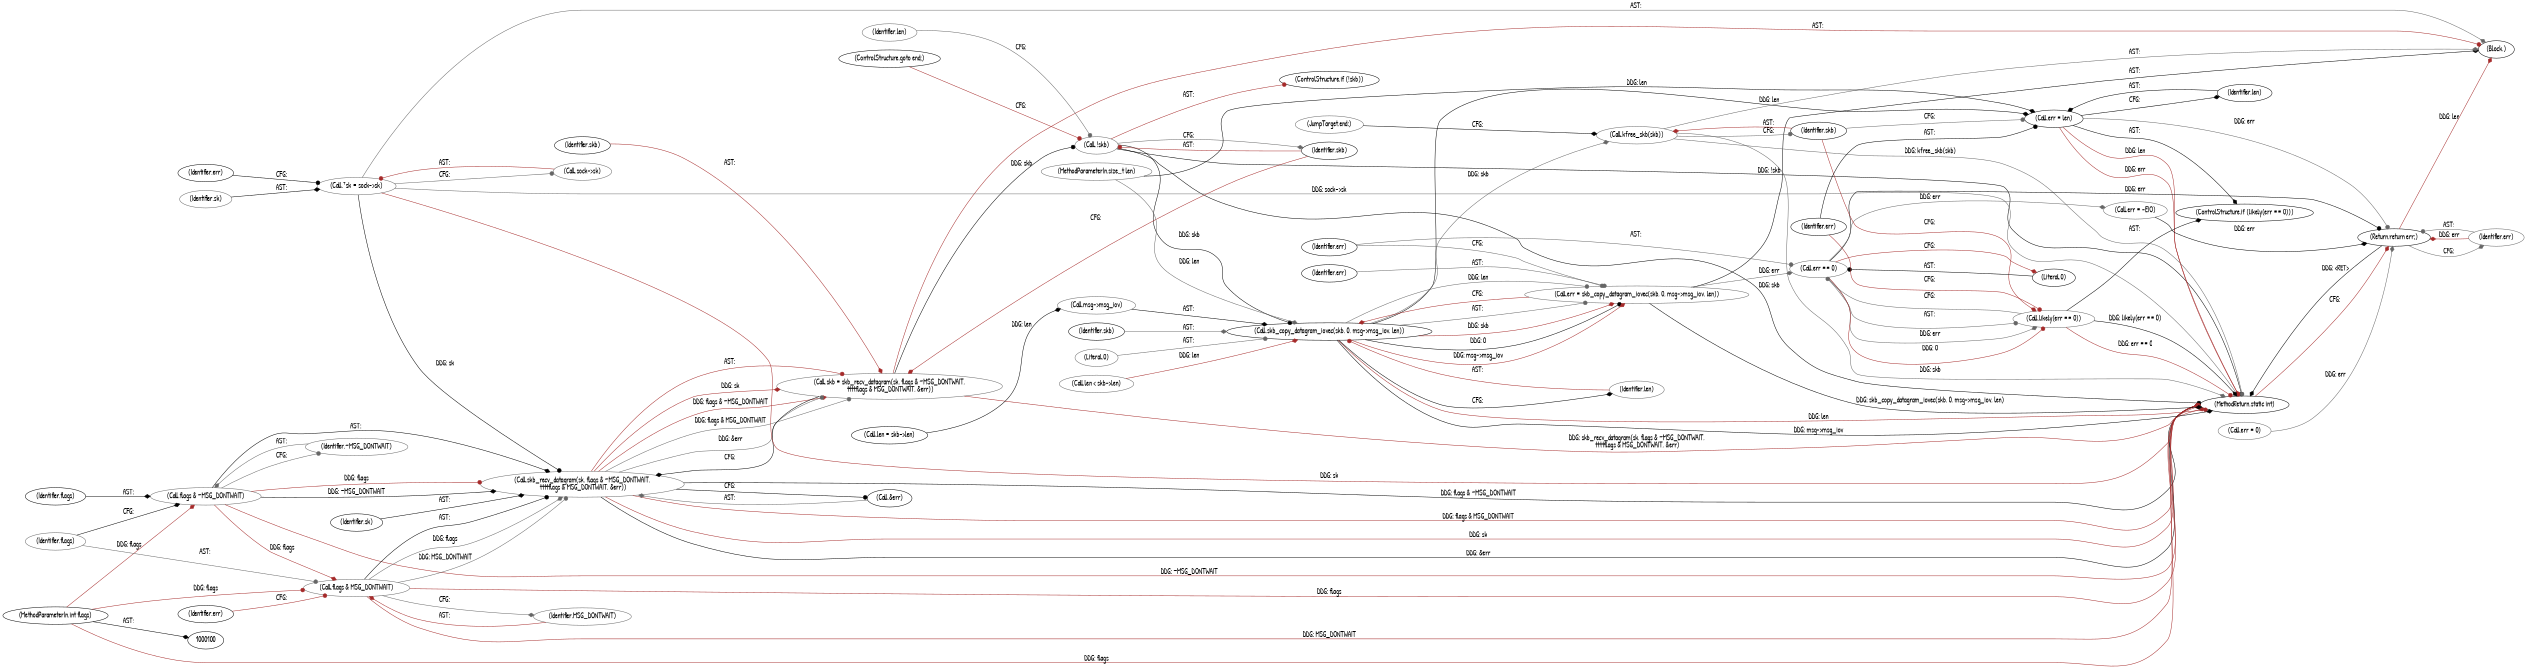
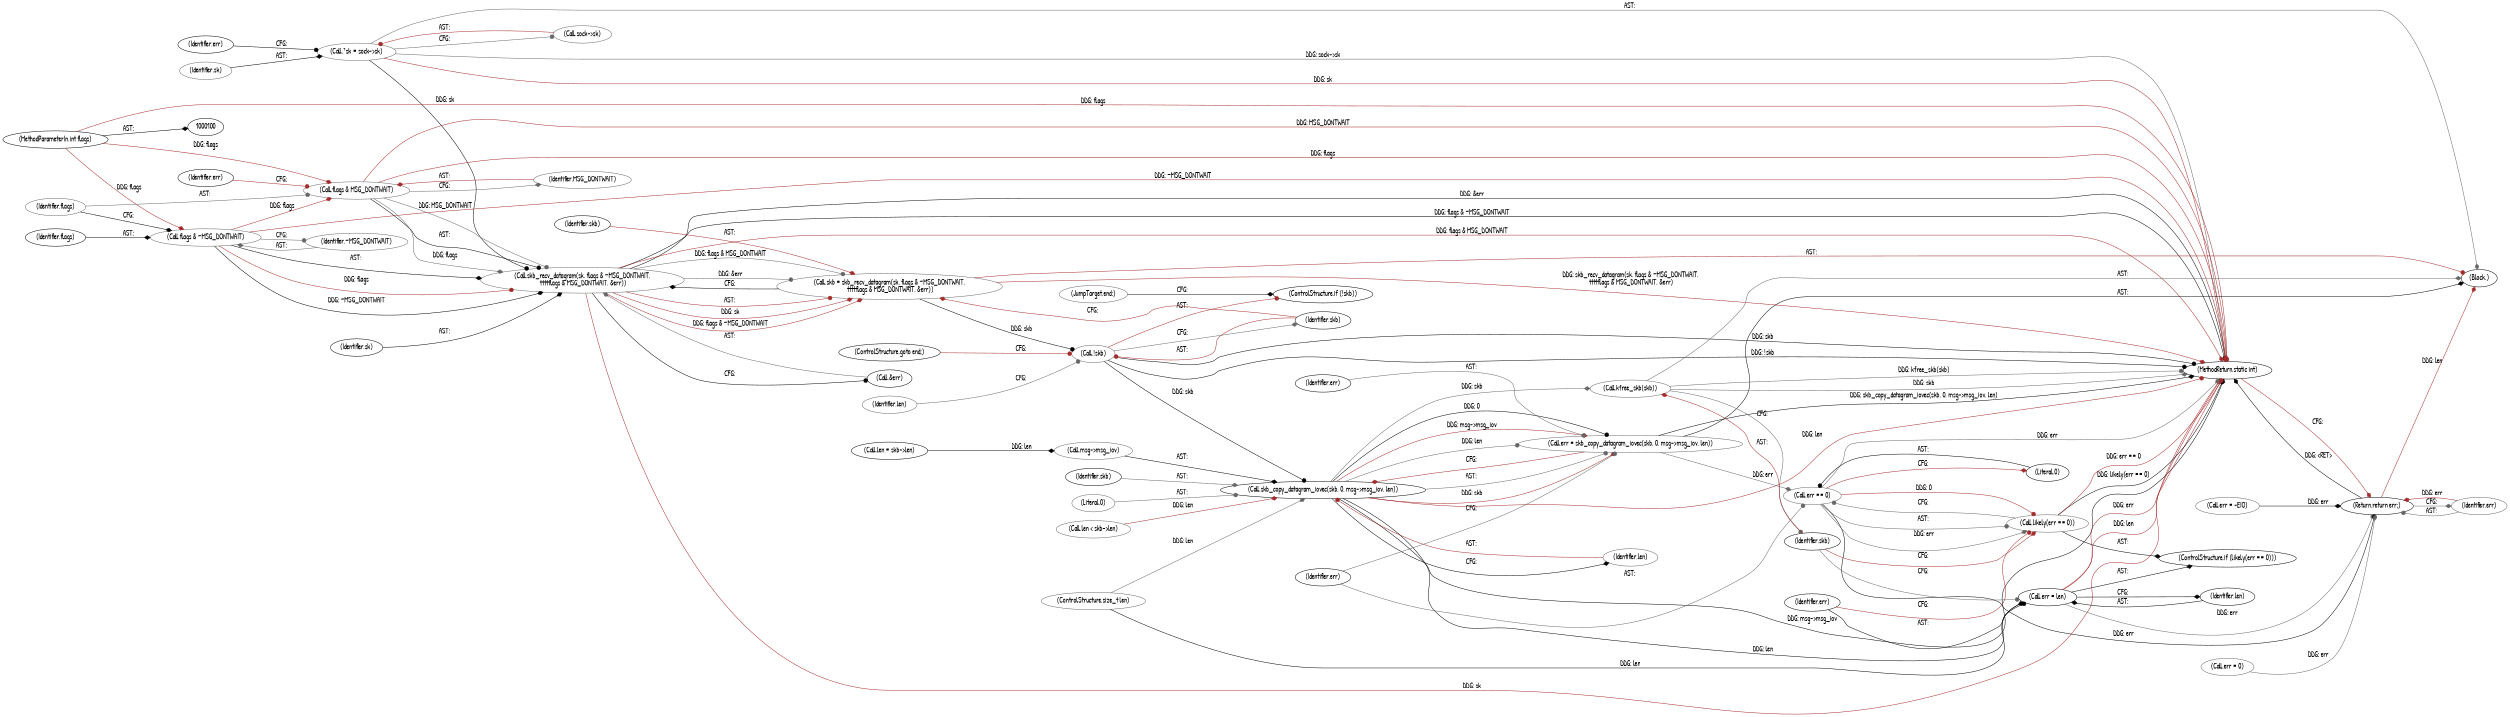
(1477, 130) -> (1197, 294)
(1097, 172) -> (1093, 601)
(1951, 201) -> (2015, 440)
(196, 597) -> (215, 157)
